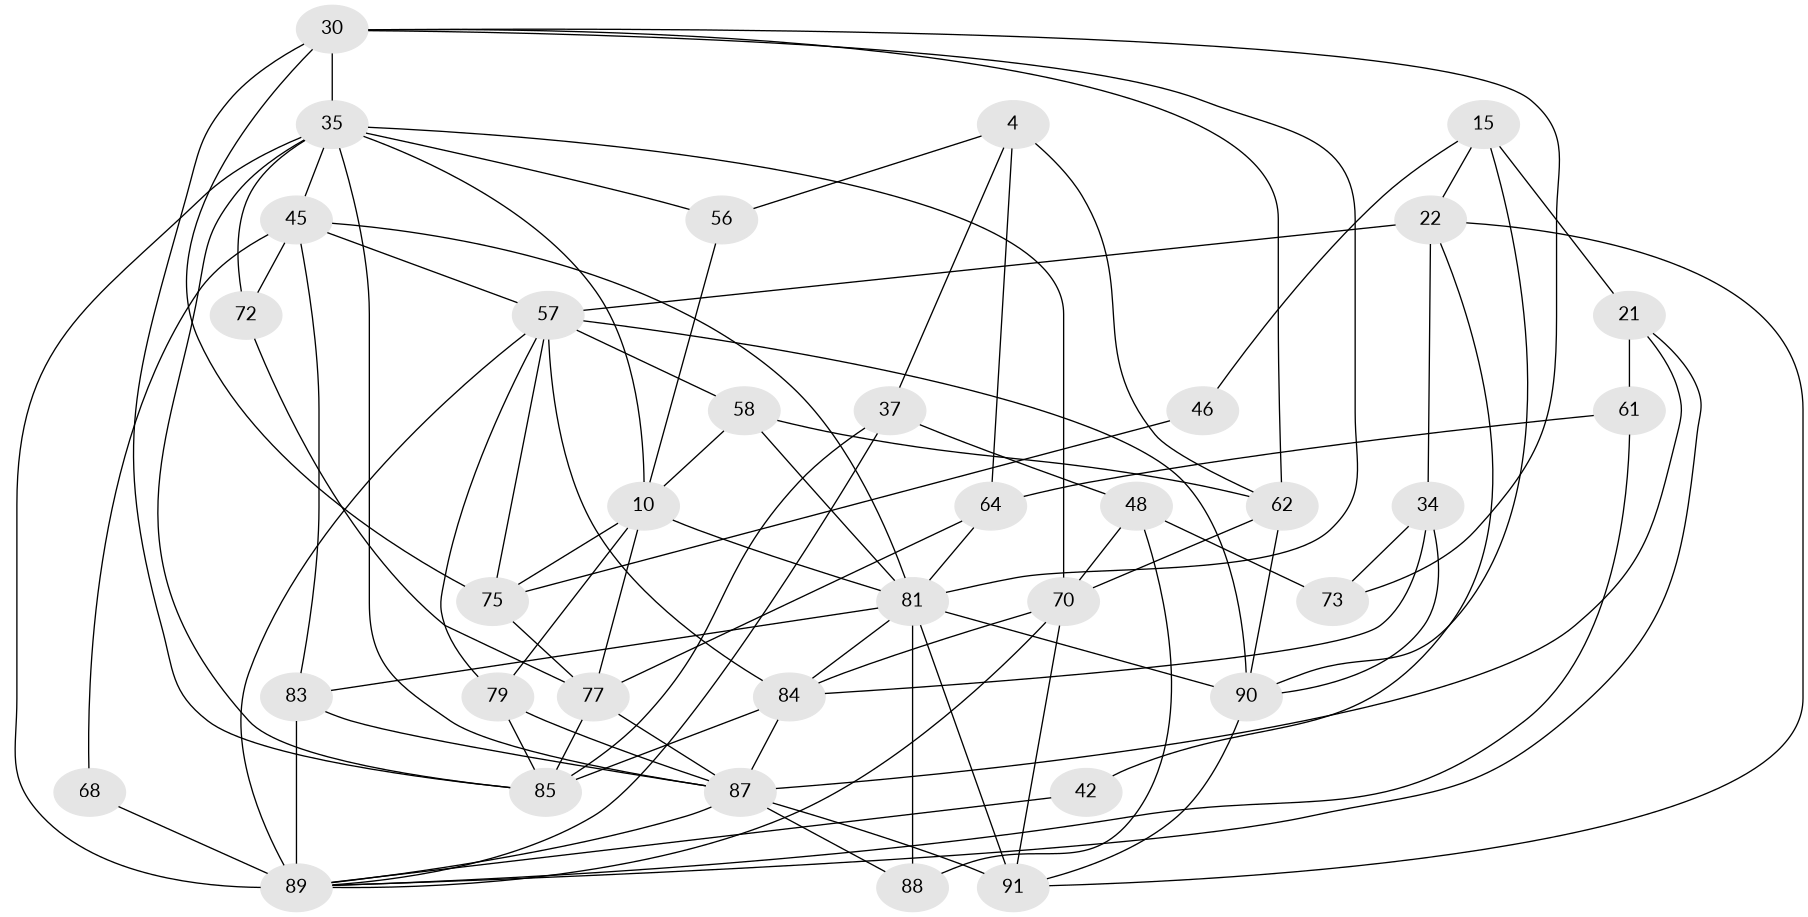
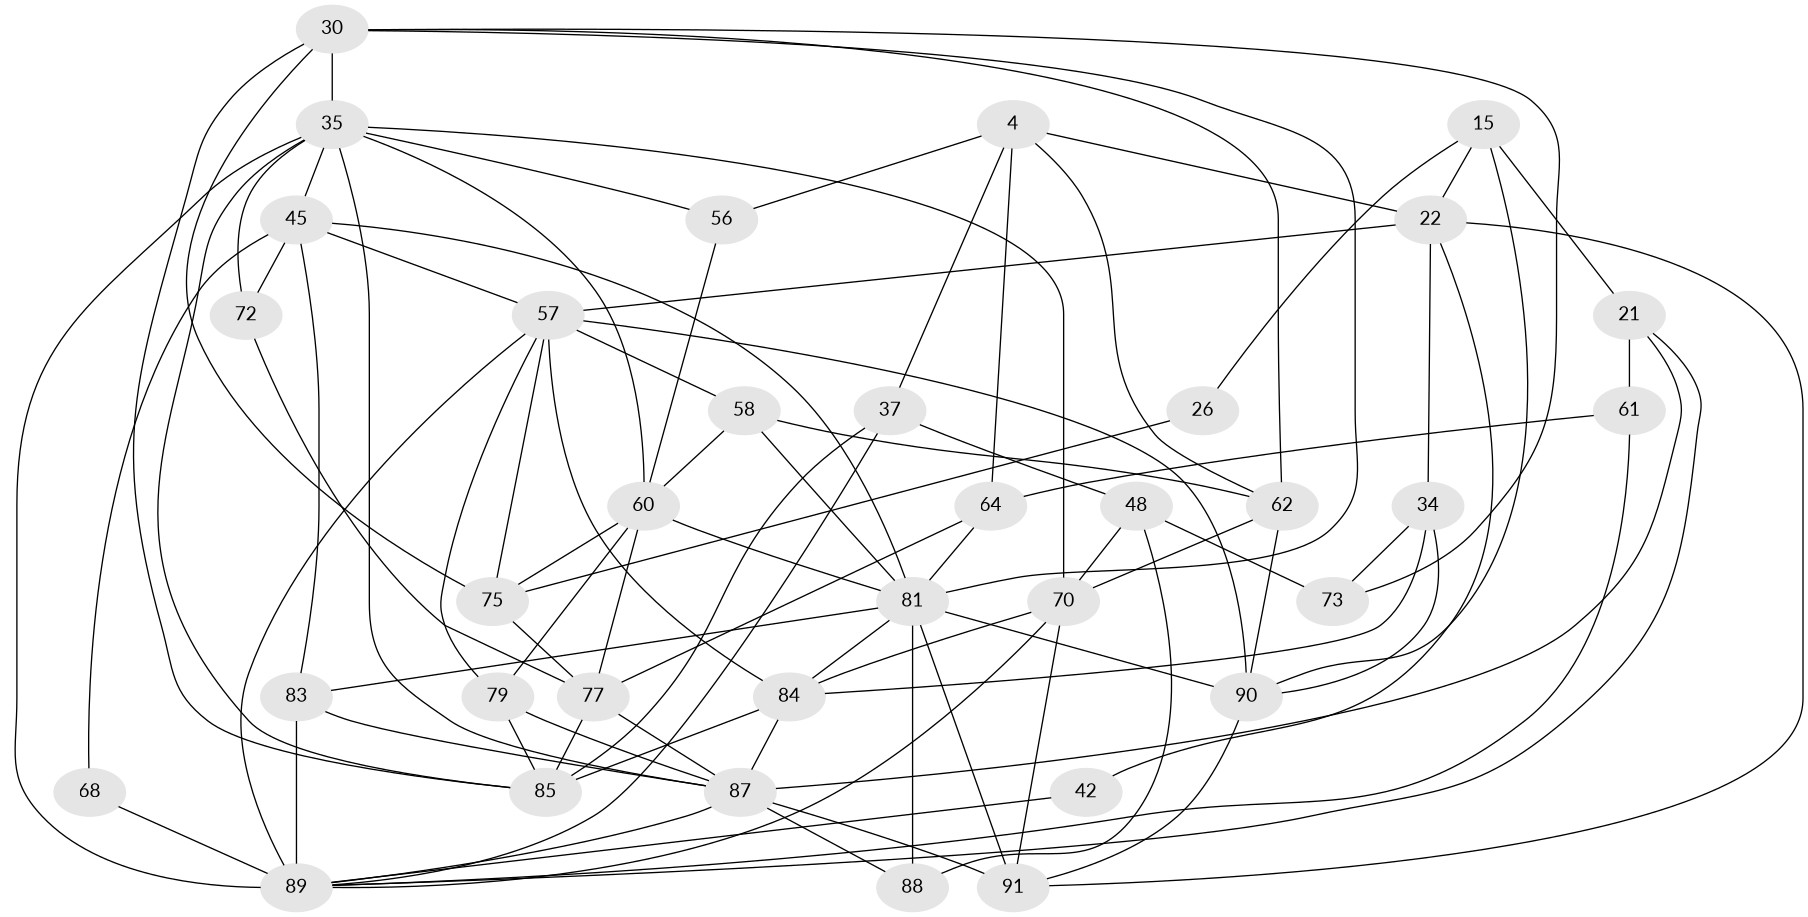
none -> (1222, 172)
(1203, 411) -> (1203, 411)
(644, 506) -> (644, 506)
